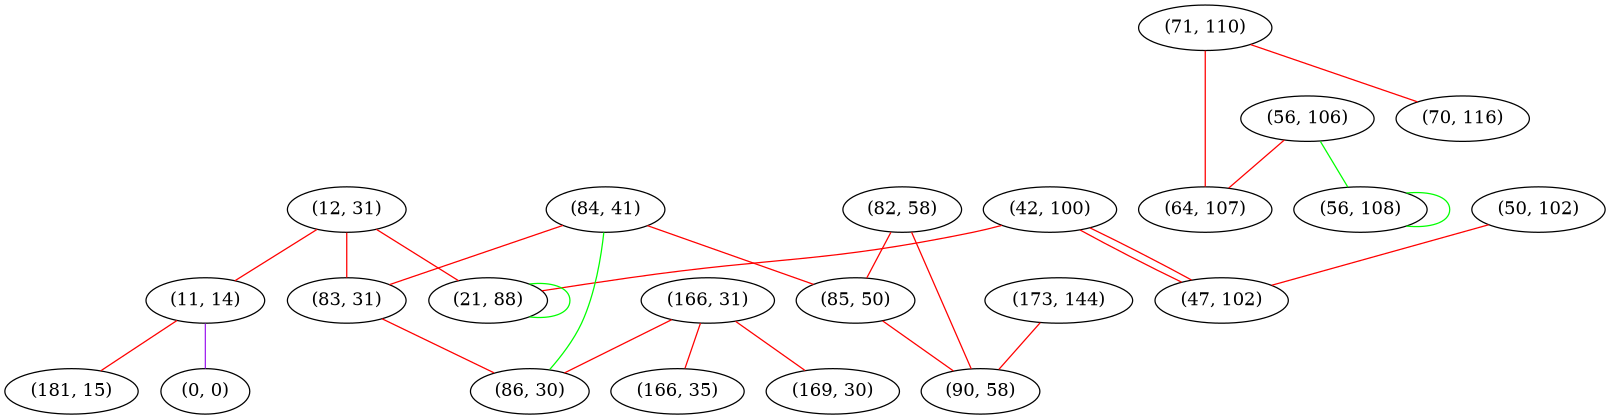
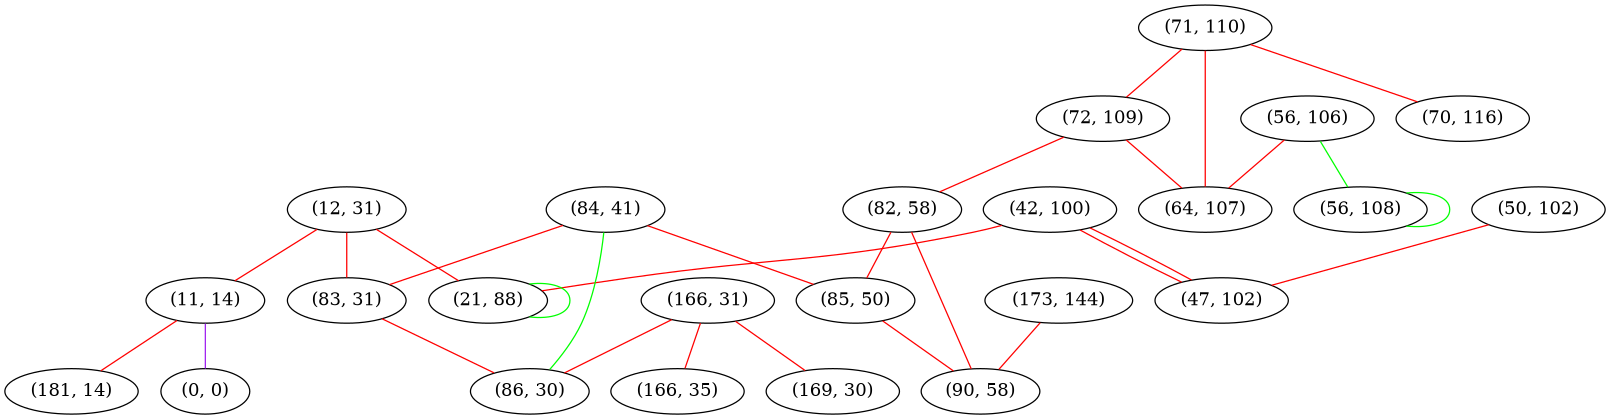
none -> (1103, 119)
(72, 391) -> (72, 391)
